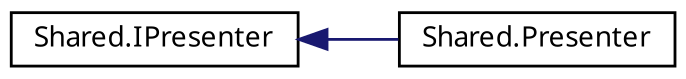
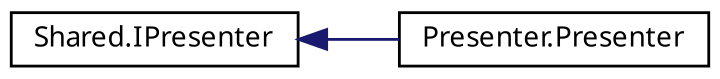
(537, 39) -> (554, 39)
